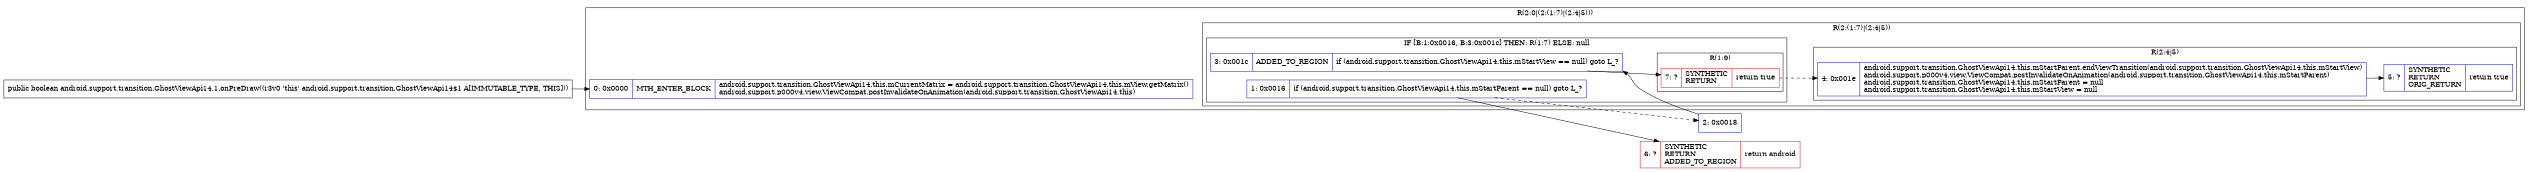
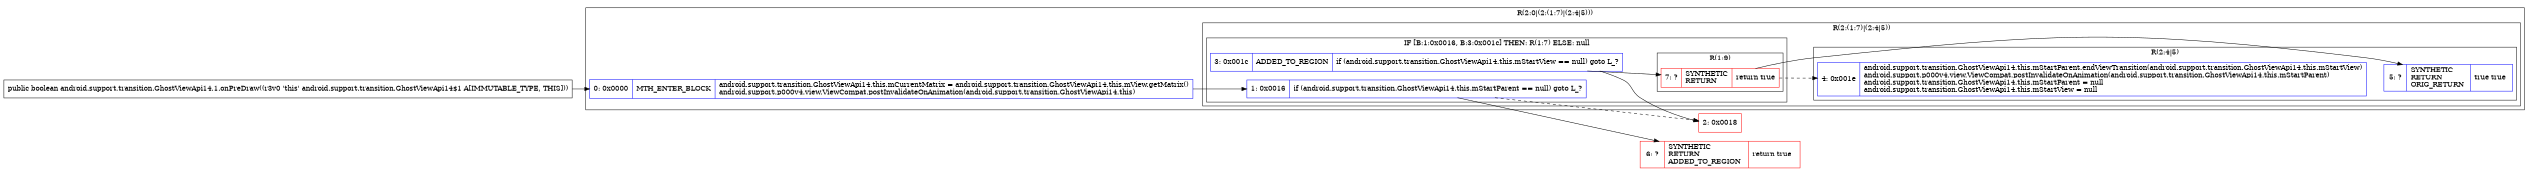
(2373, 78) -> (2076, 37)
(2489, 78) -> (2490, 78)
none -> (1217, 89)
(1657, 98) -> (1641, 99)
(1720, 123) -> (1720, 123)
(1770, 154) -> (1772, 154)
